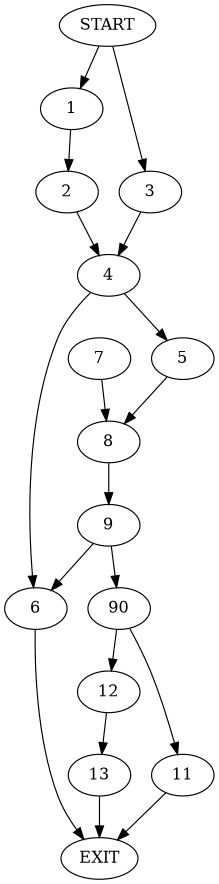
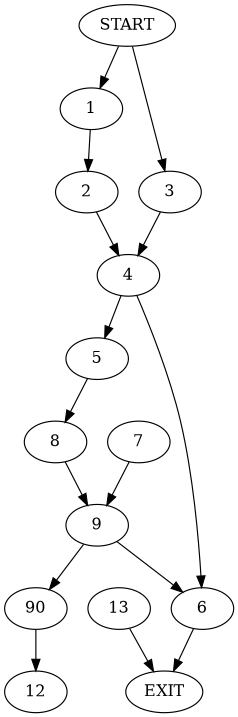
(103, 395) -> (121, 478)
(105, 728) -> none
(183, 775) -> none
